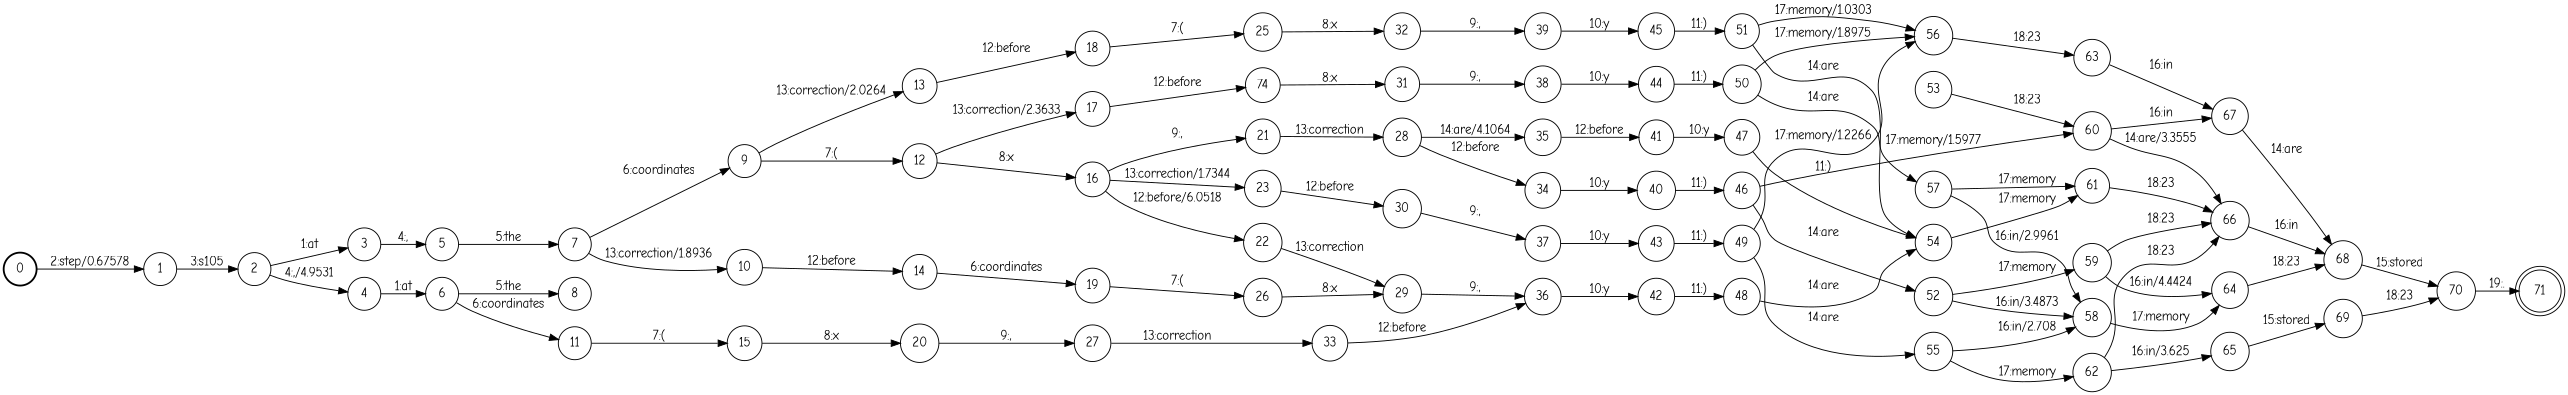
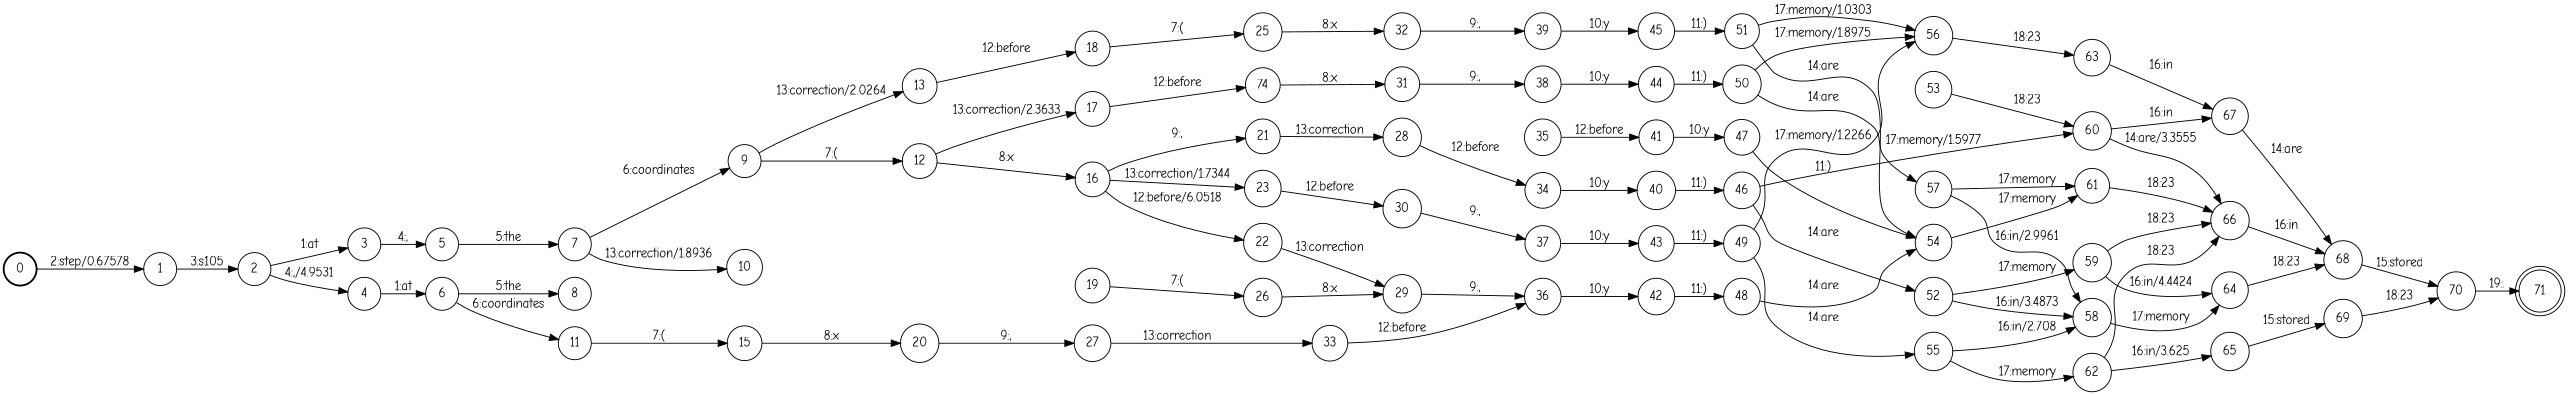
(1468, 137) -> none
(920, 272) -> none
